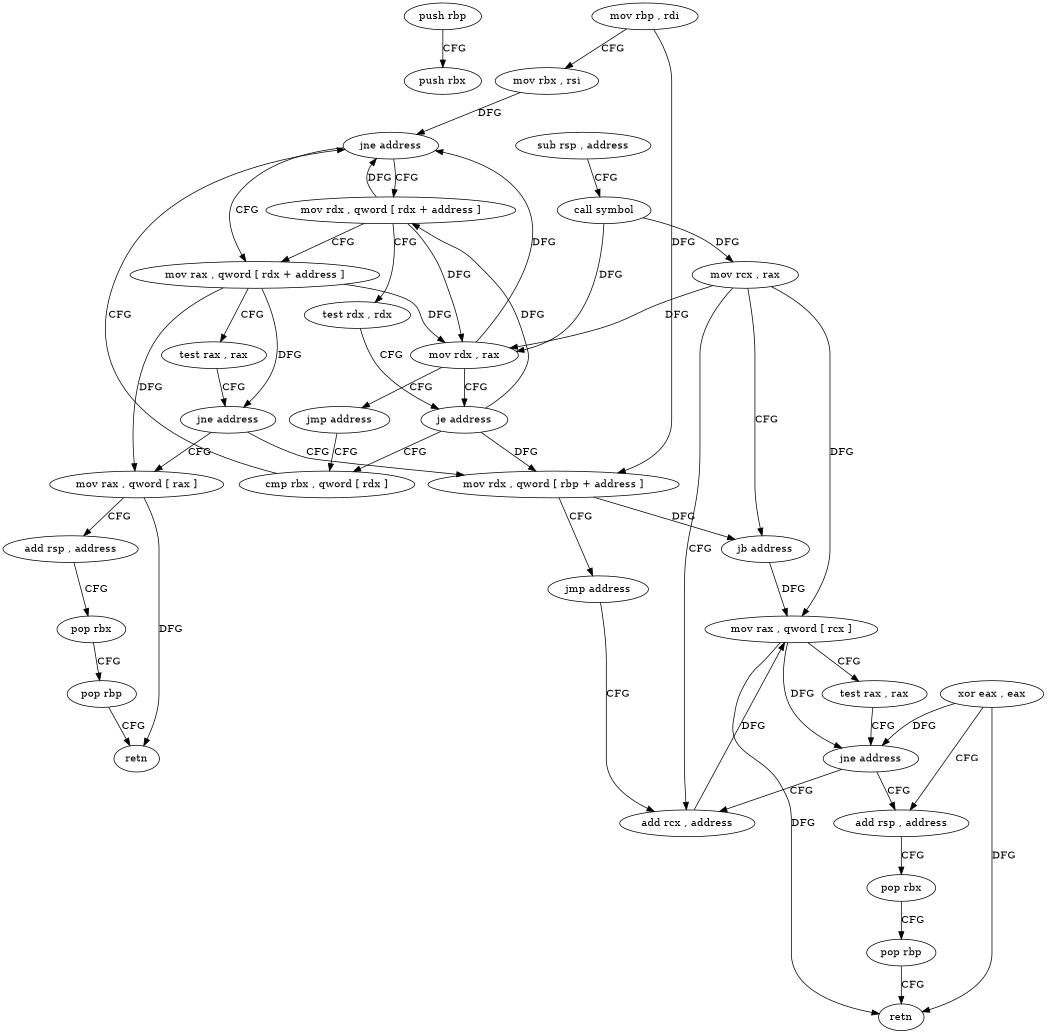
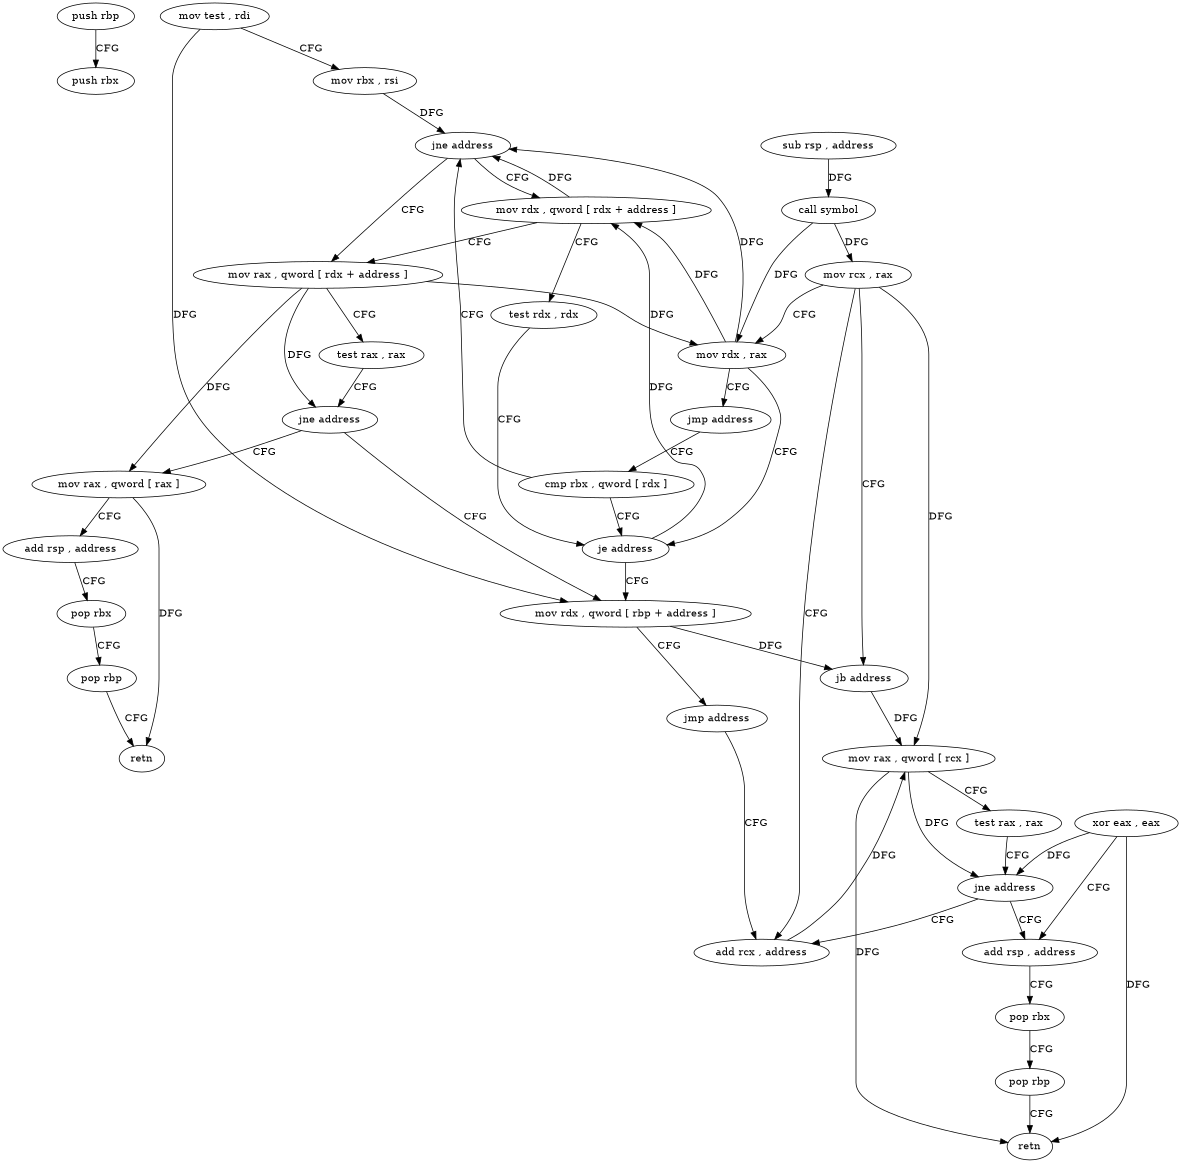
(645, 16) -> (215, 16)
(606, 178) -> (841, 178)
(443, 275) -> (690, 278)
(677, 315) -> (805, 315)
(401, 450) -> (615, 513)
(526, 452) -> (638, 581)
